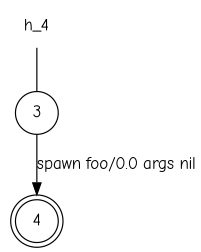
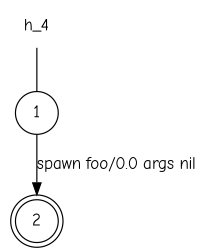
(37, 113) -> (37, 113)
(37, 221) -> (37, 221)
